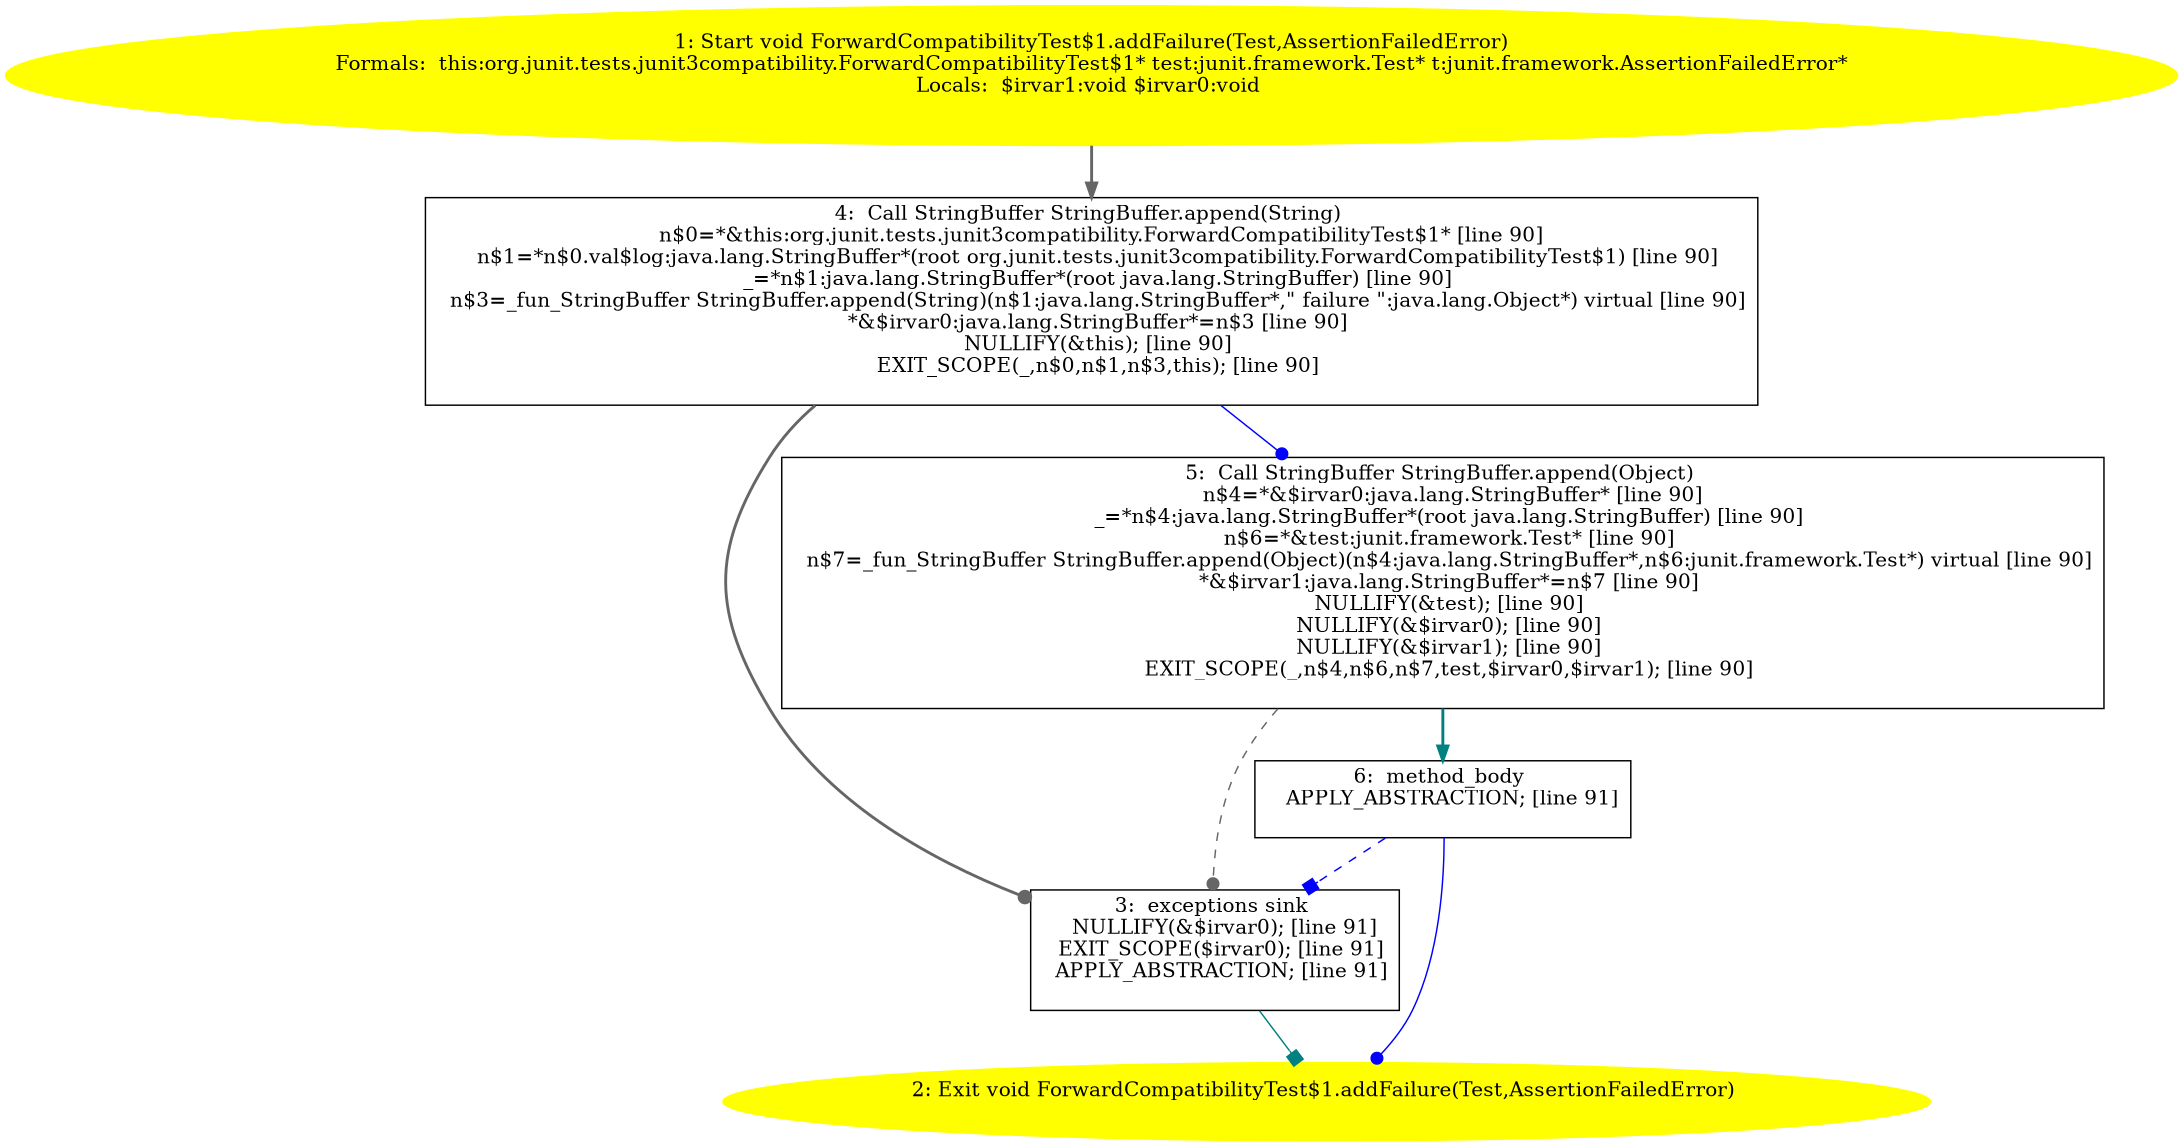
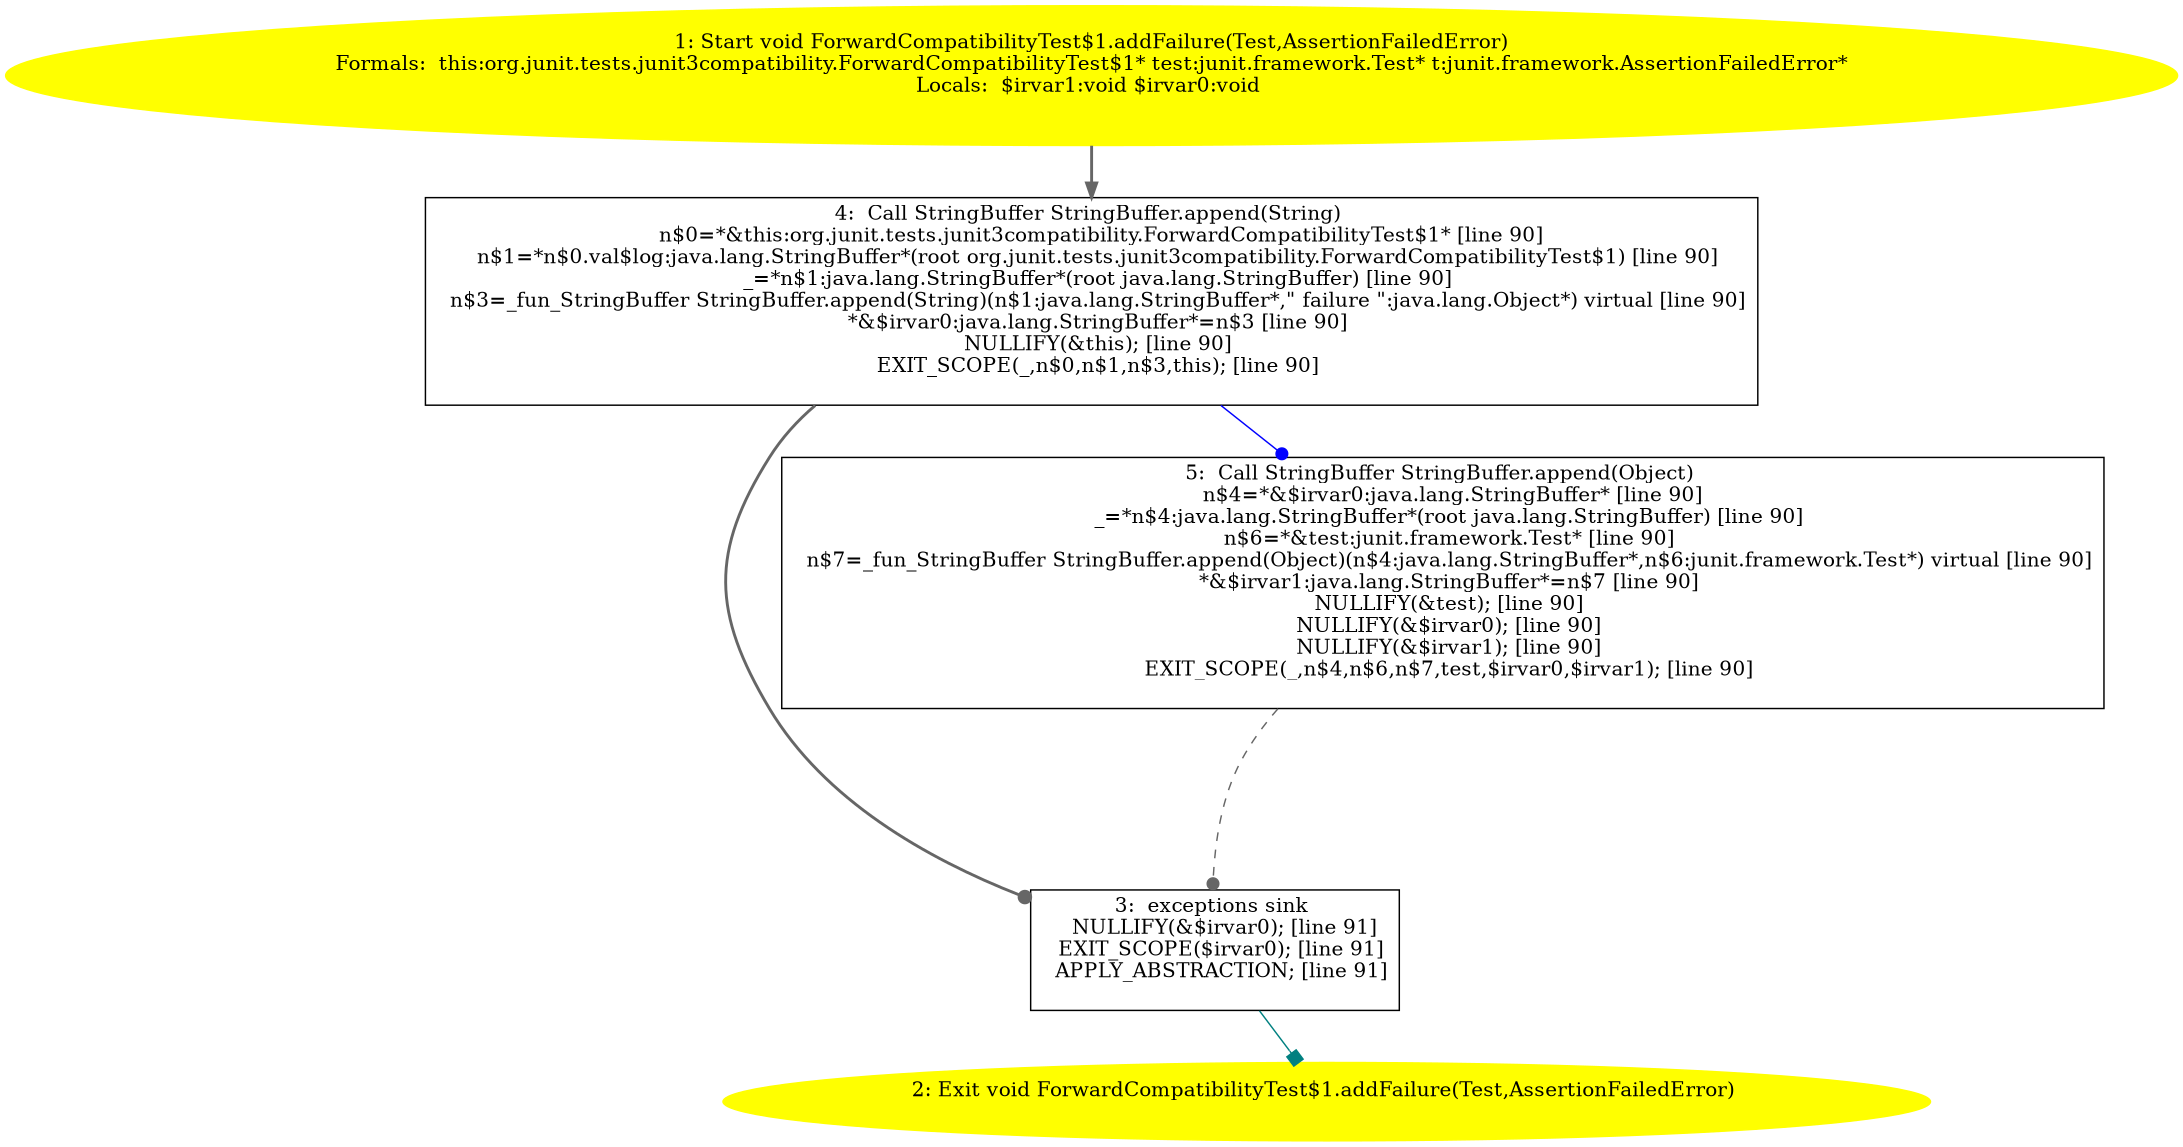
(1443, 799) -> none
